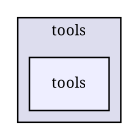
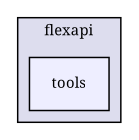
(69, 32) -> (69, 32)
